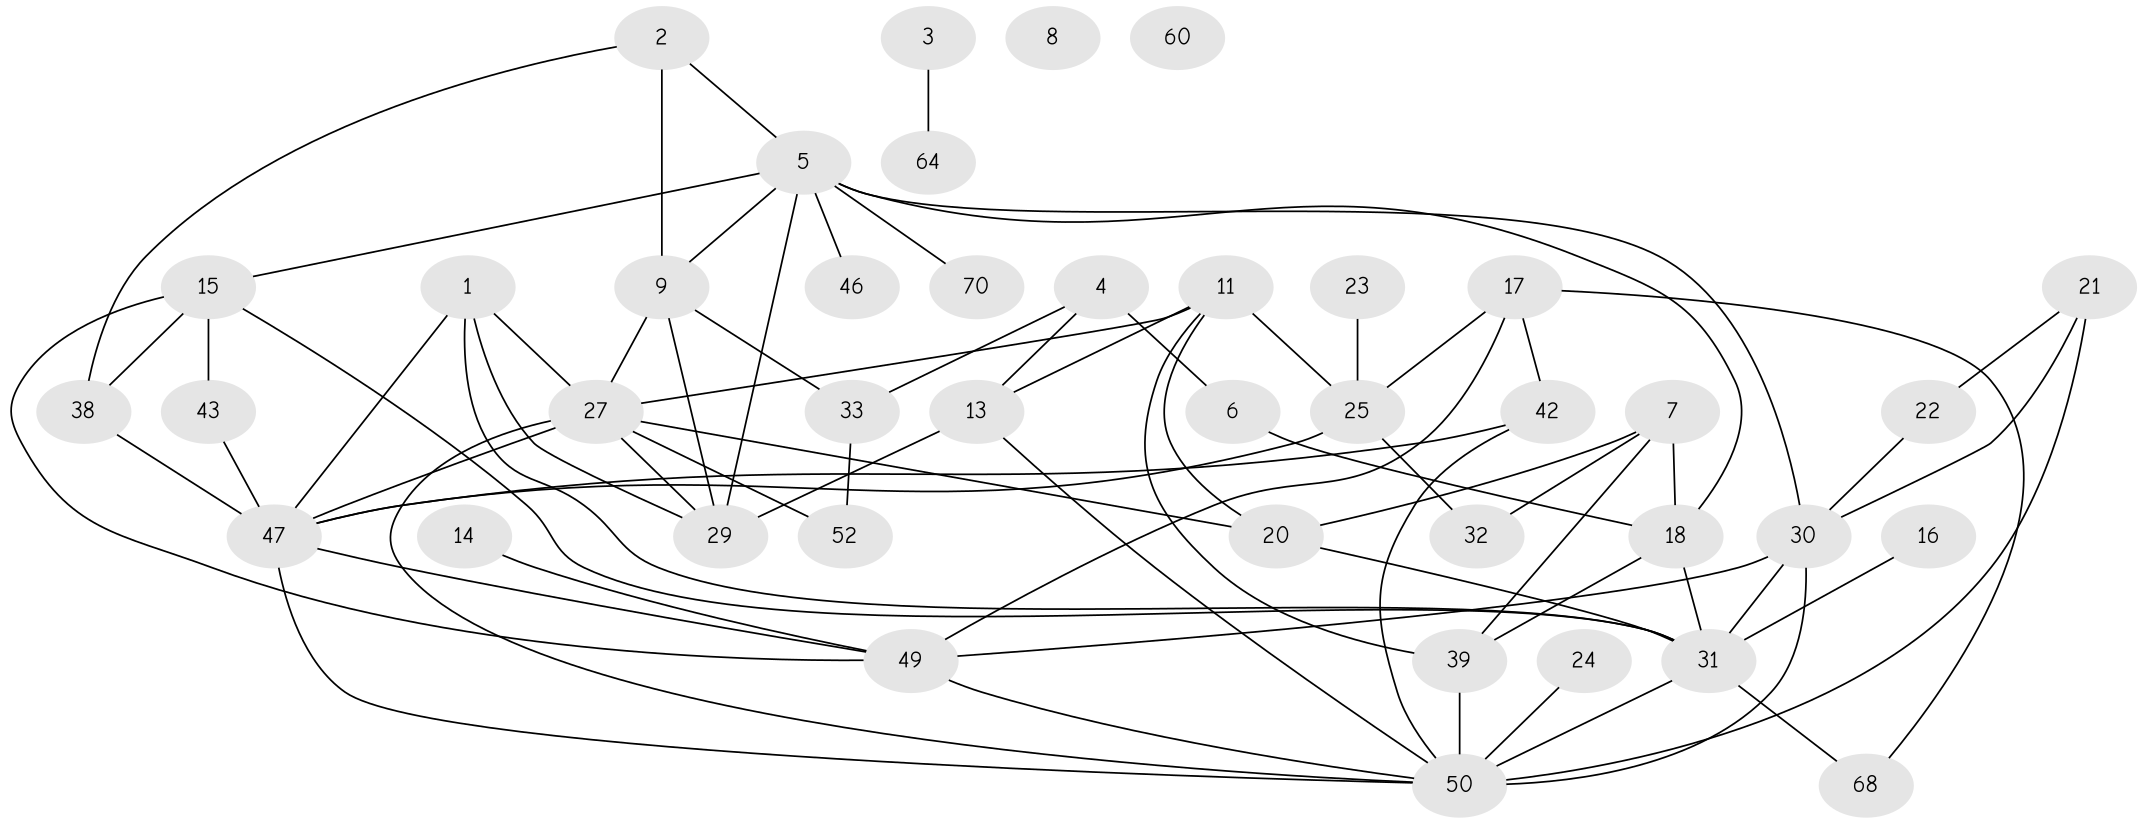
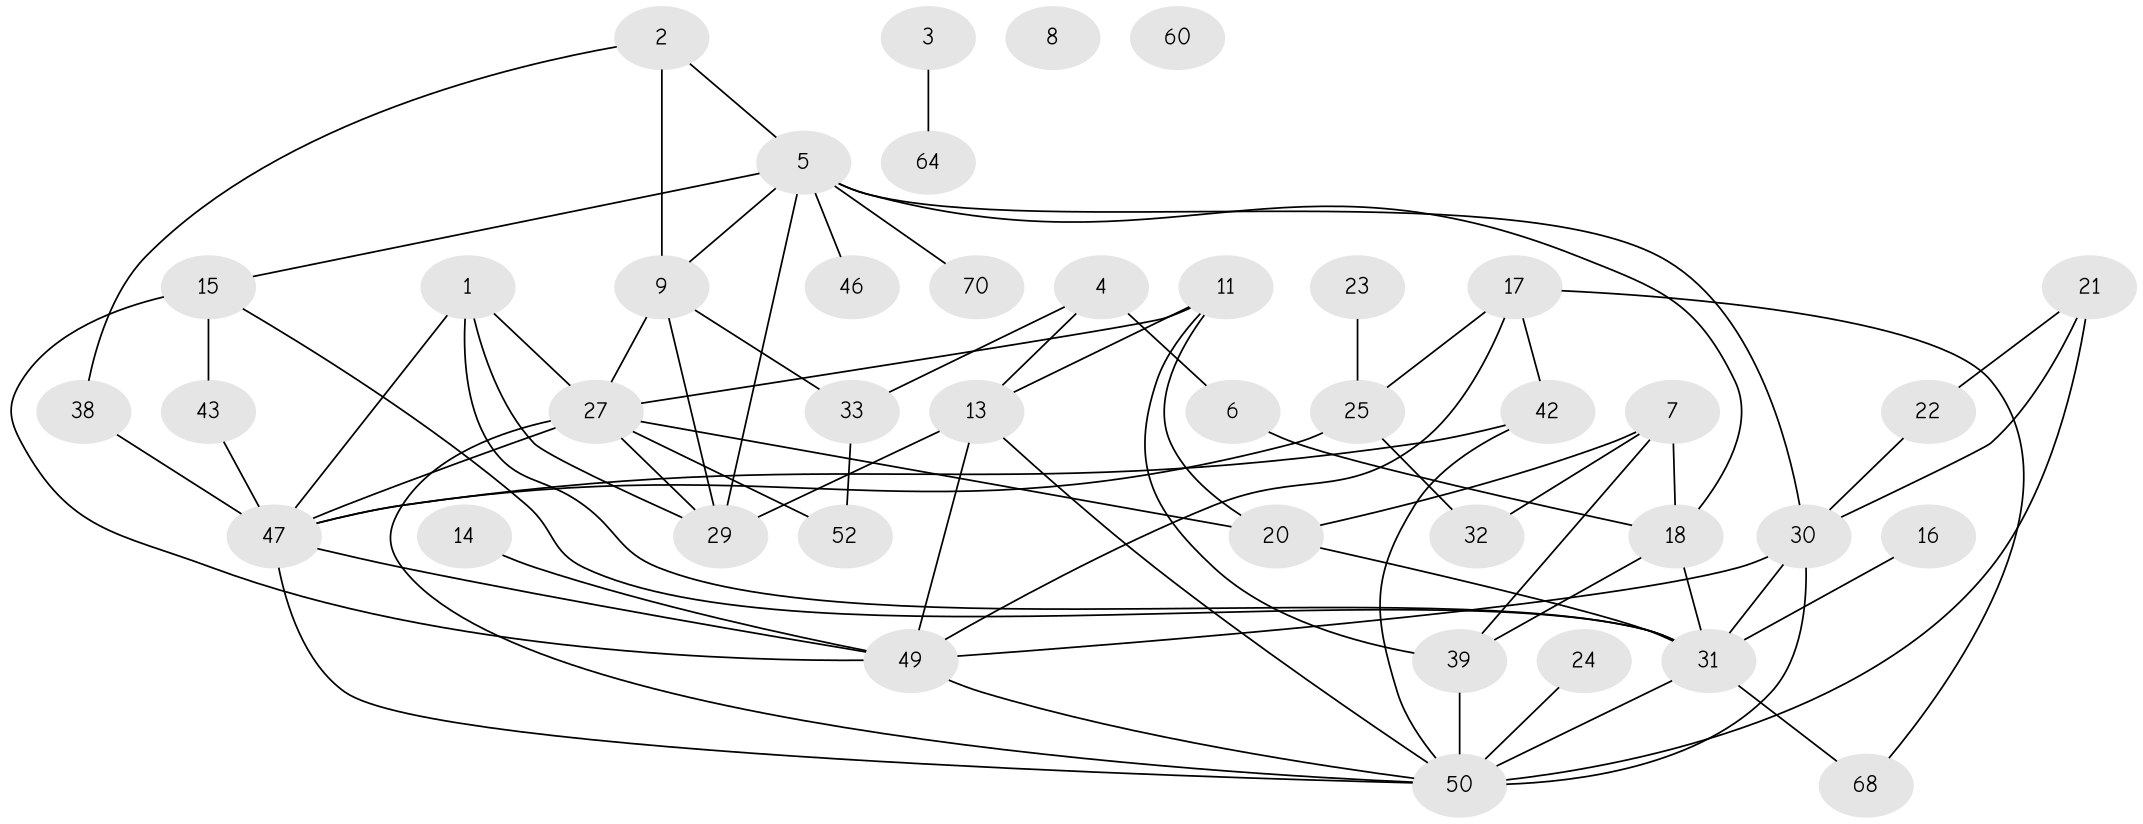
(146, 349) -> none
(1292, 350) -> none
none -> (944, 536)
